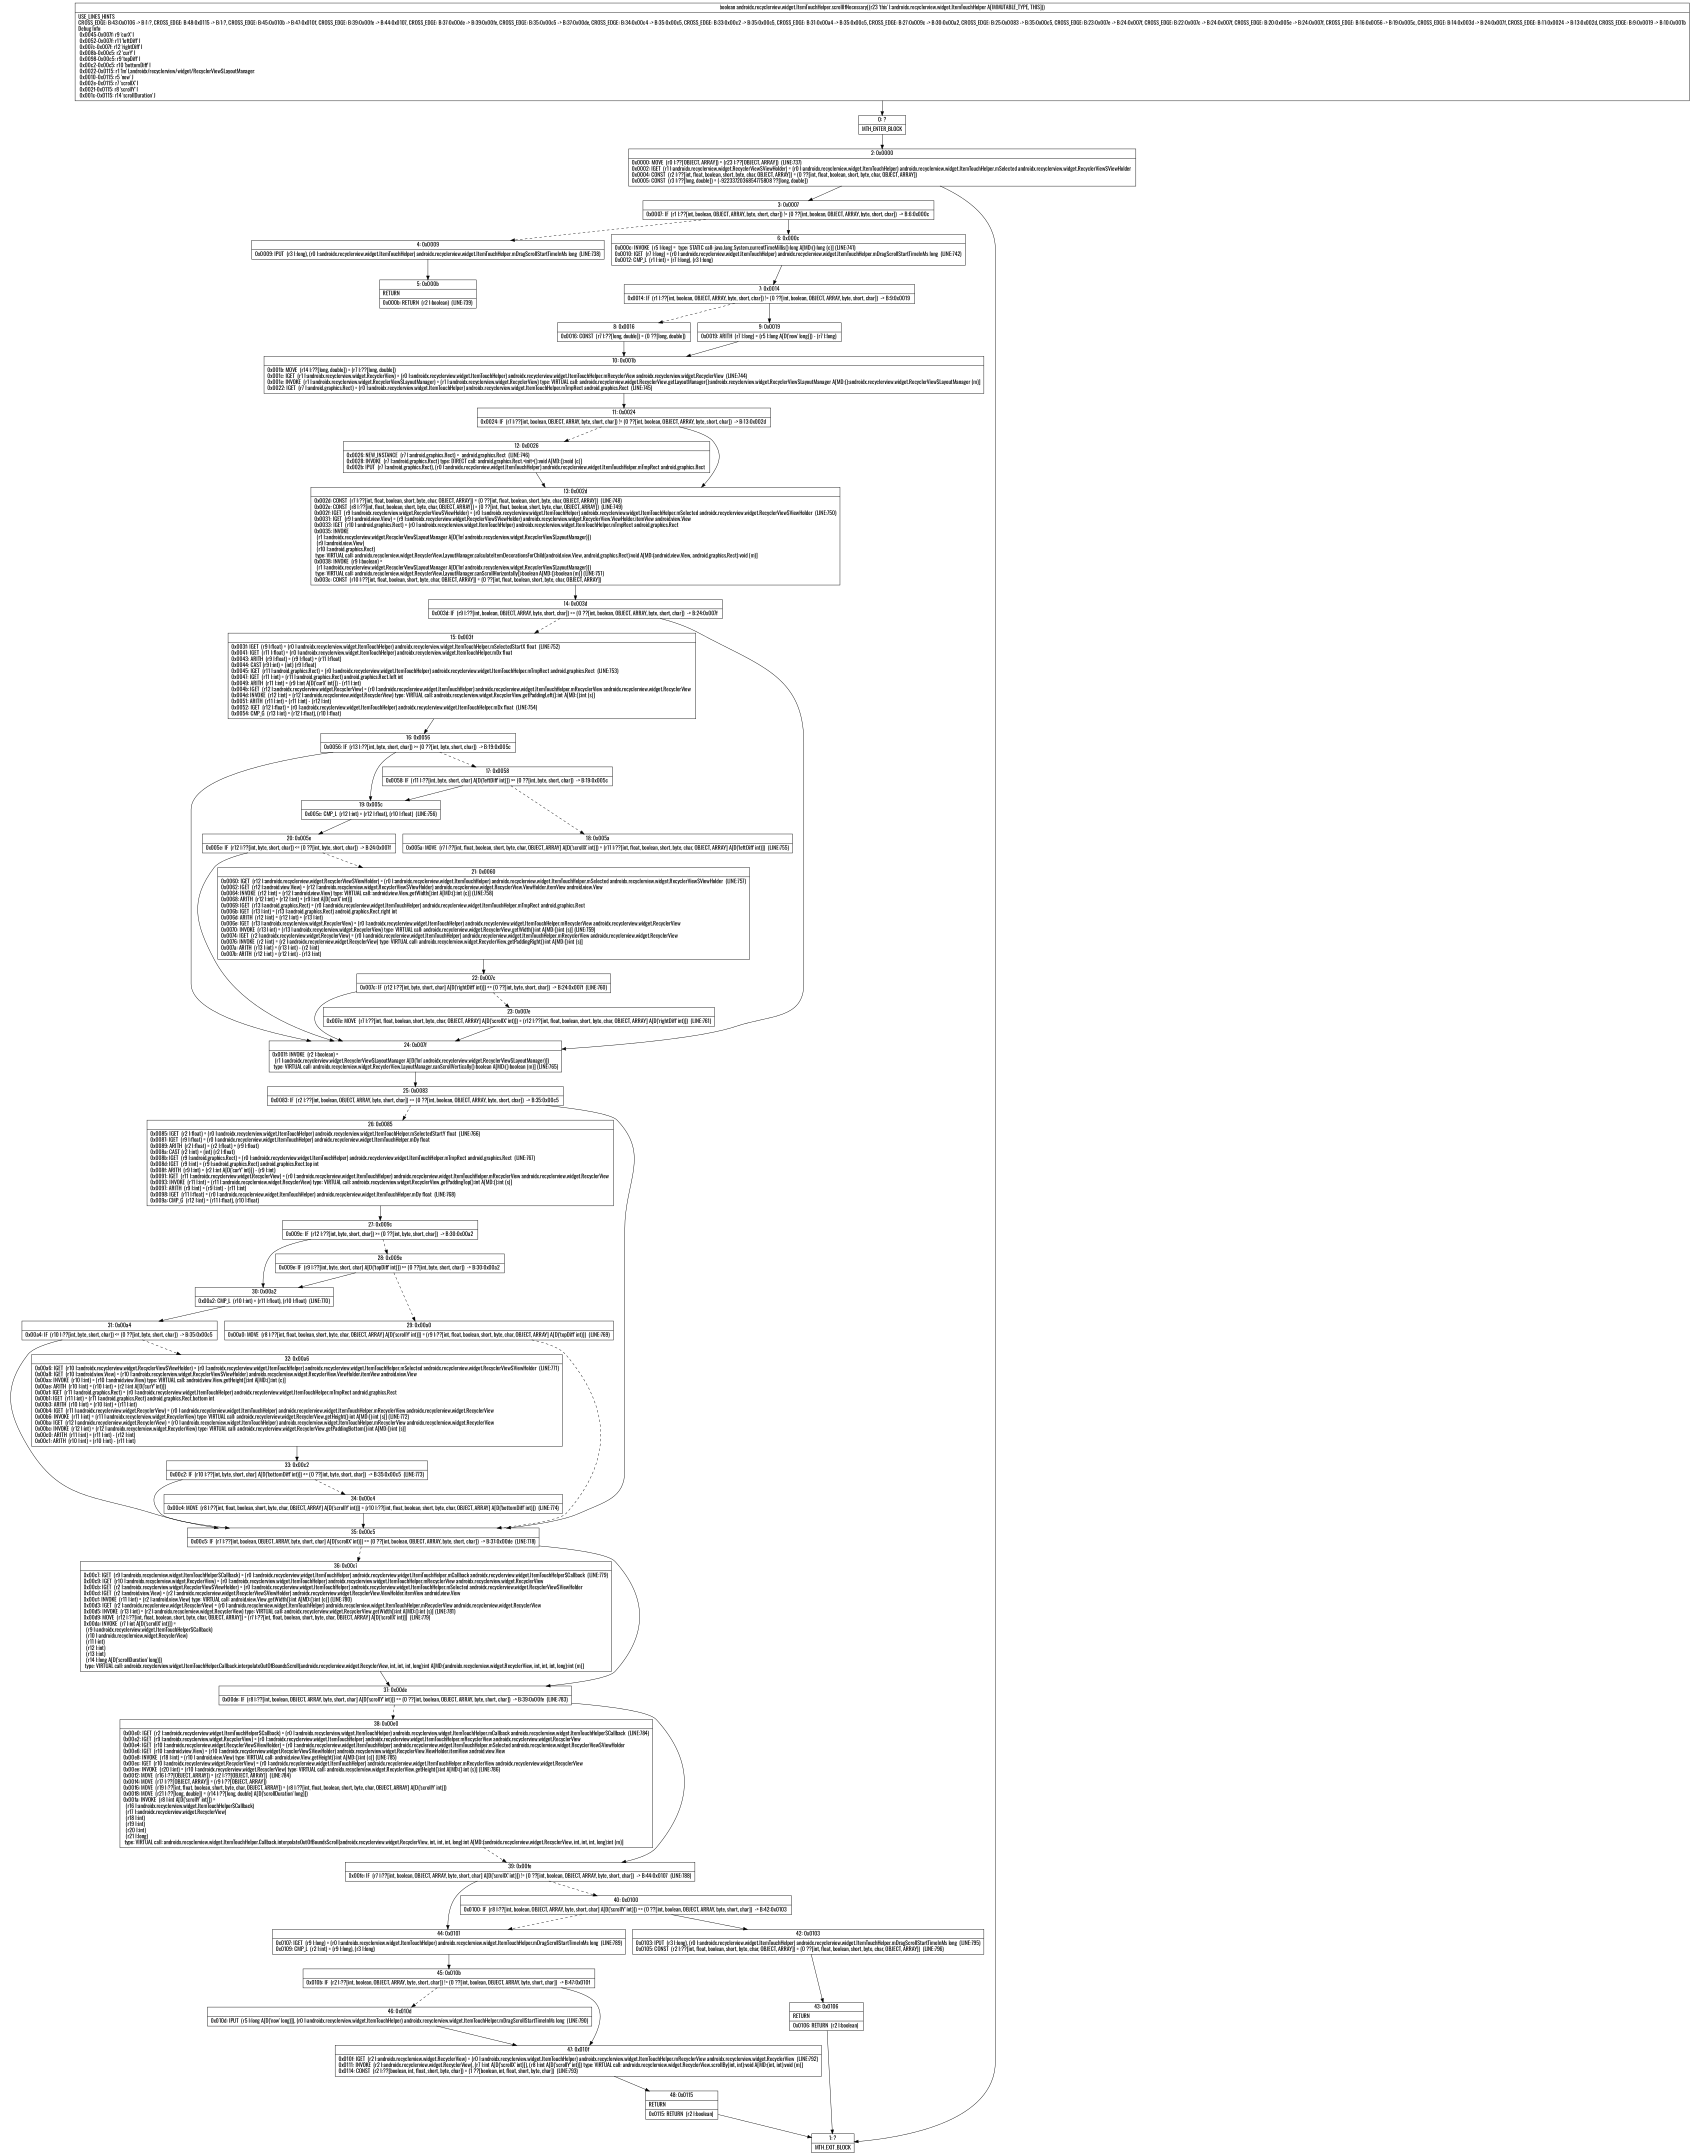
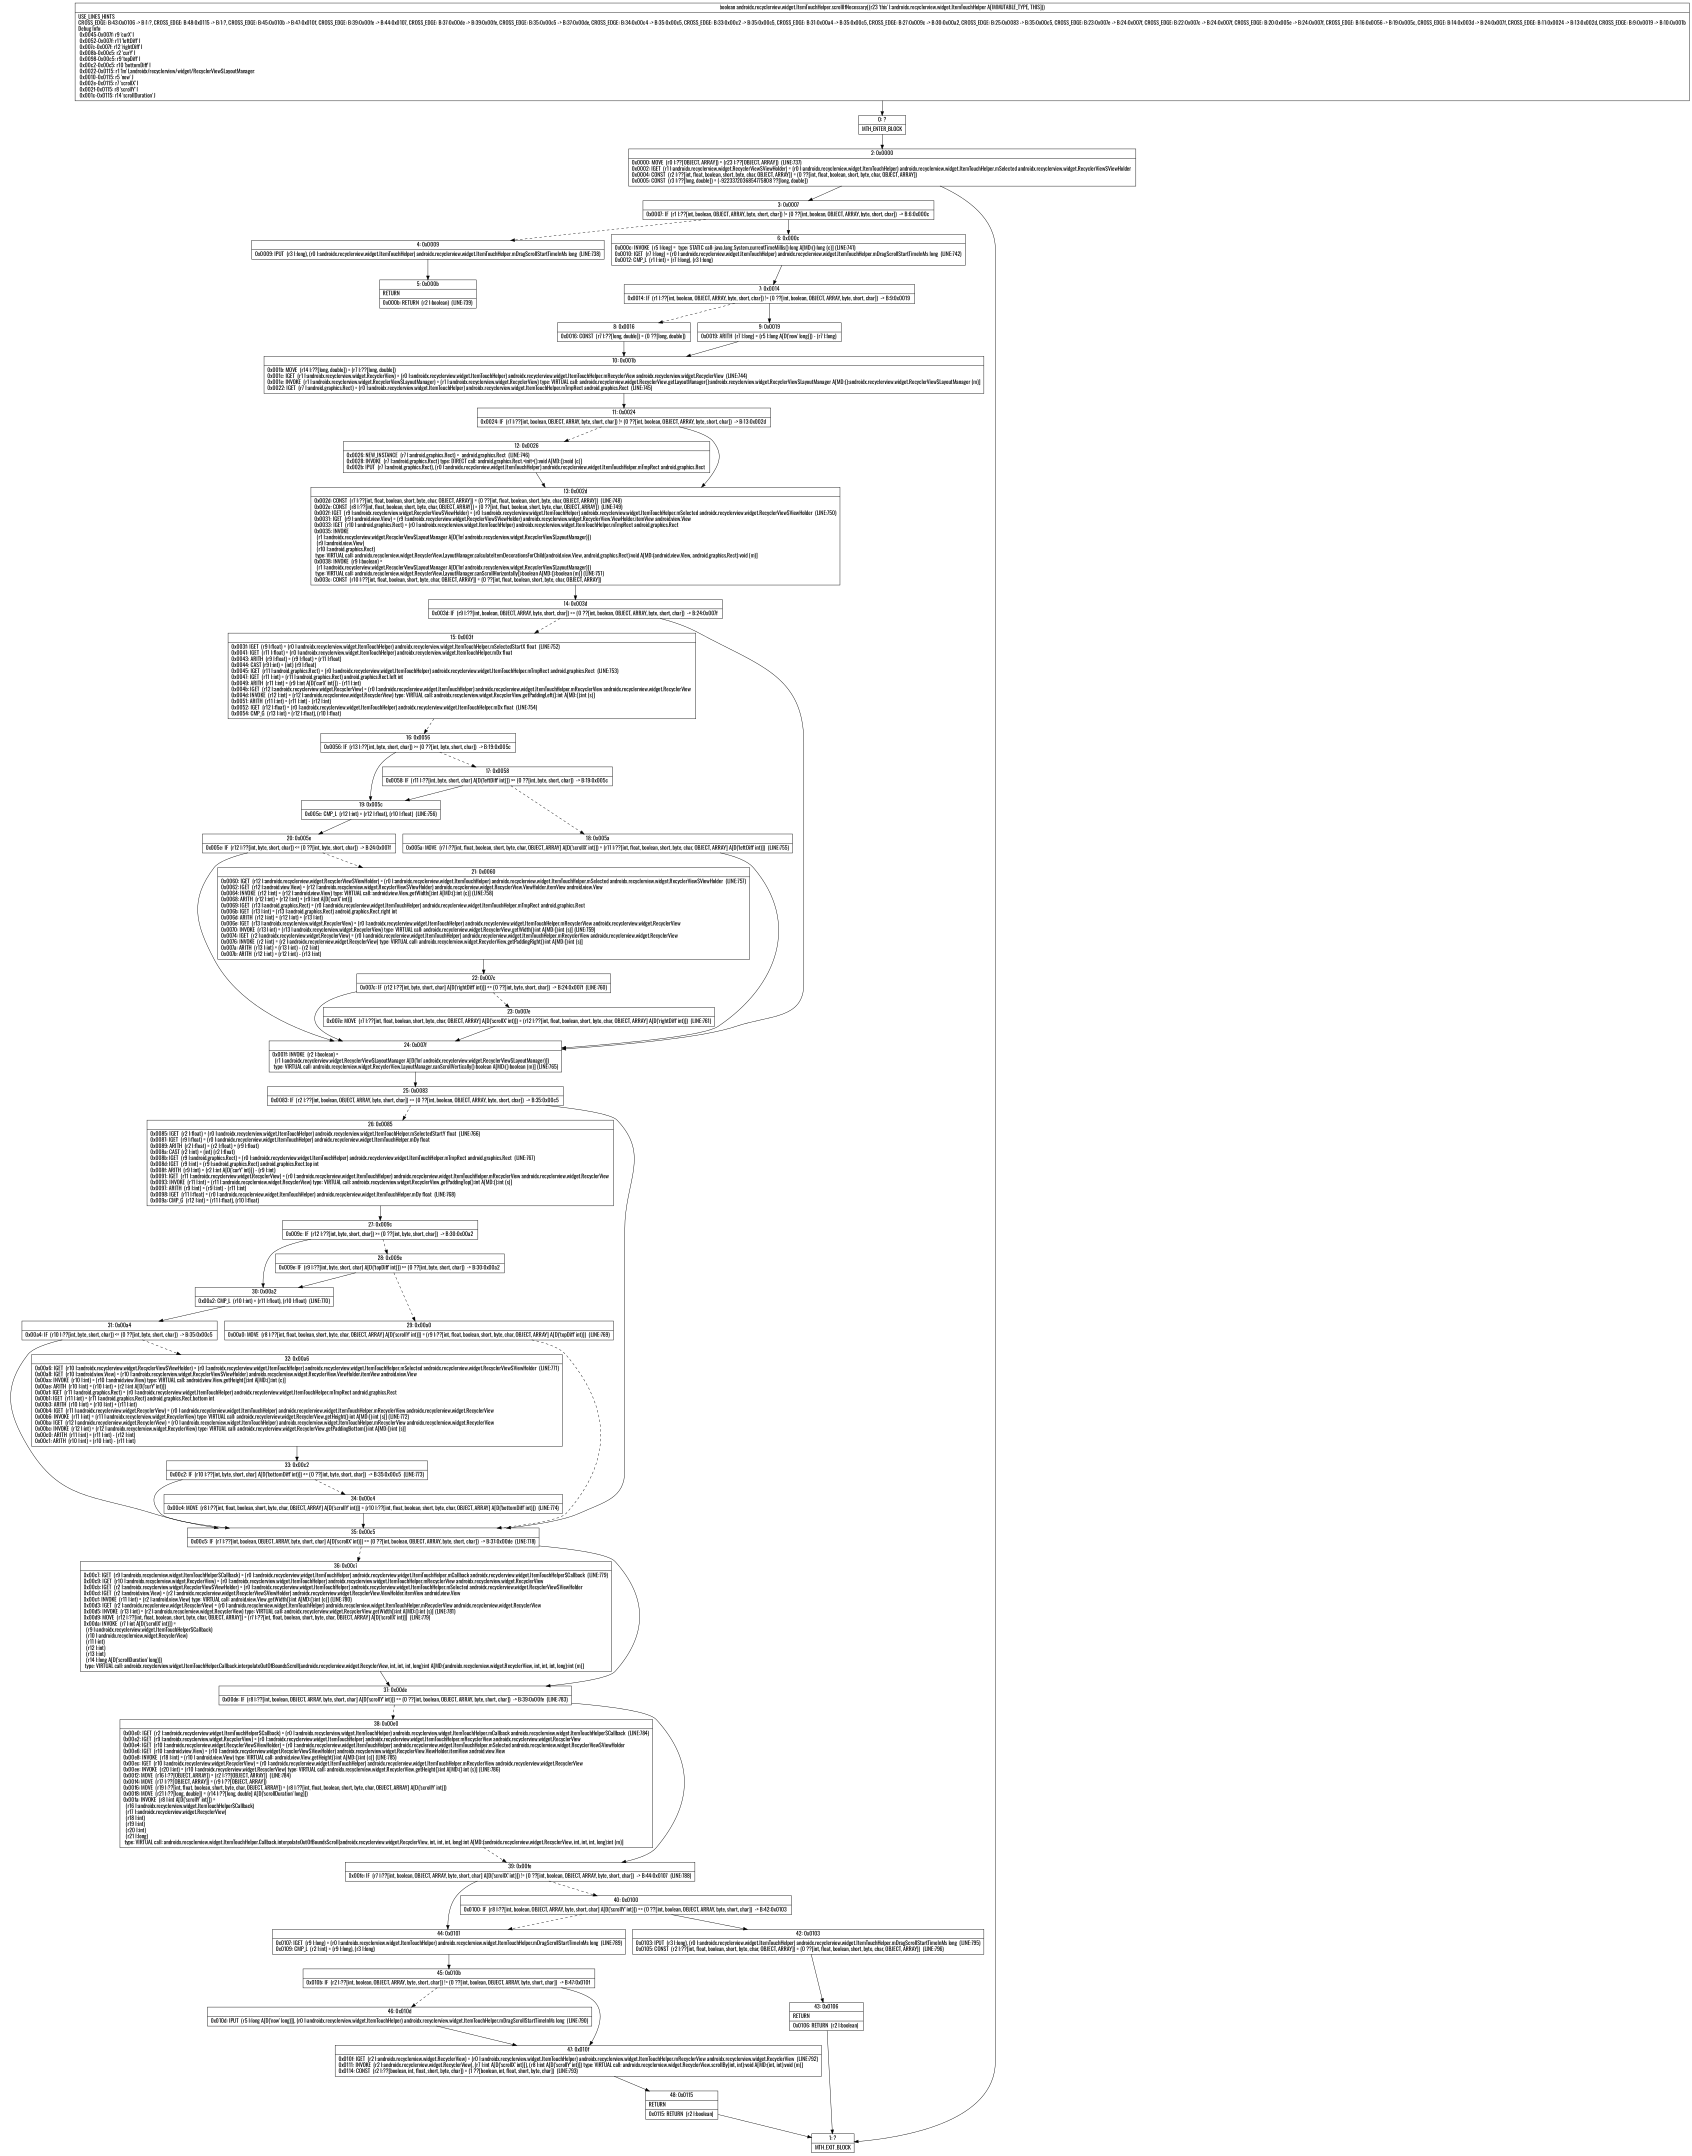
(430, 724) -> (430, 724)
(191, 884) -> (745, 1004)
